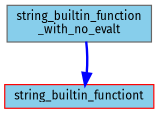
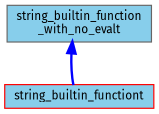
(87, 57) -> (72, 69)
